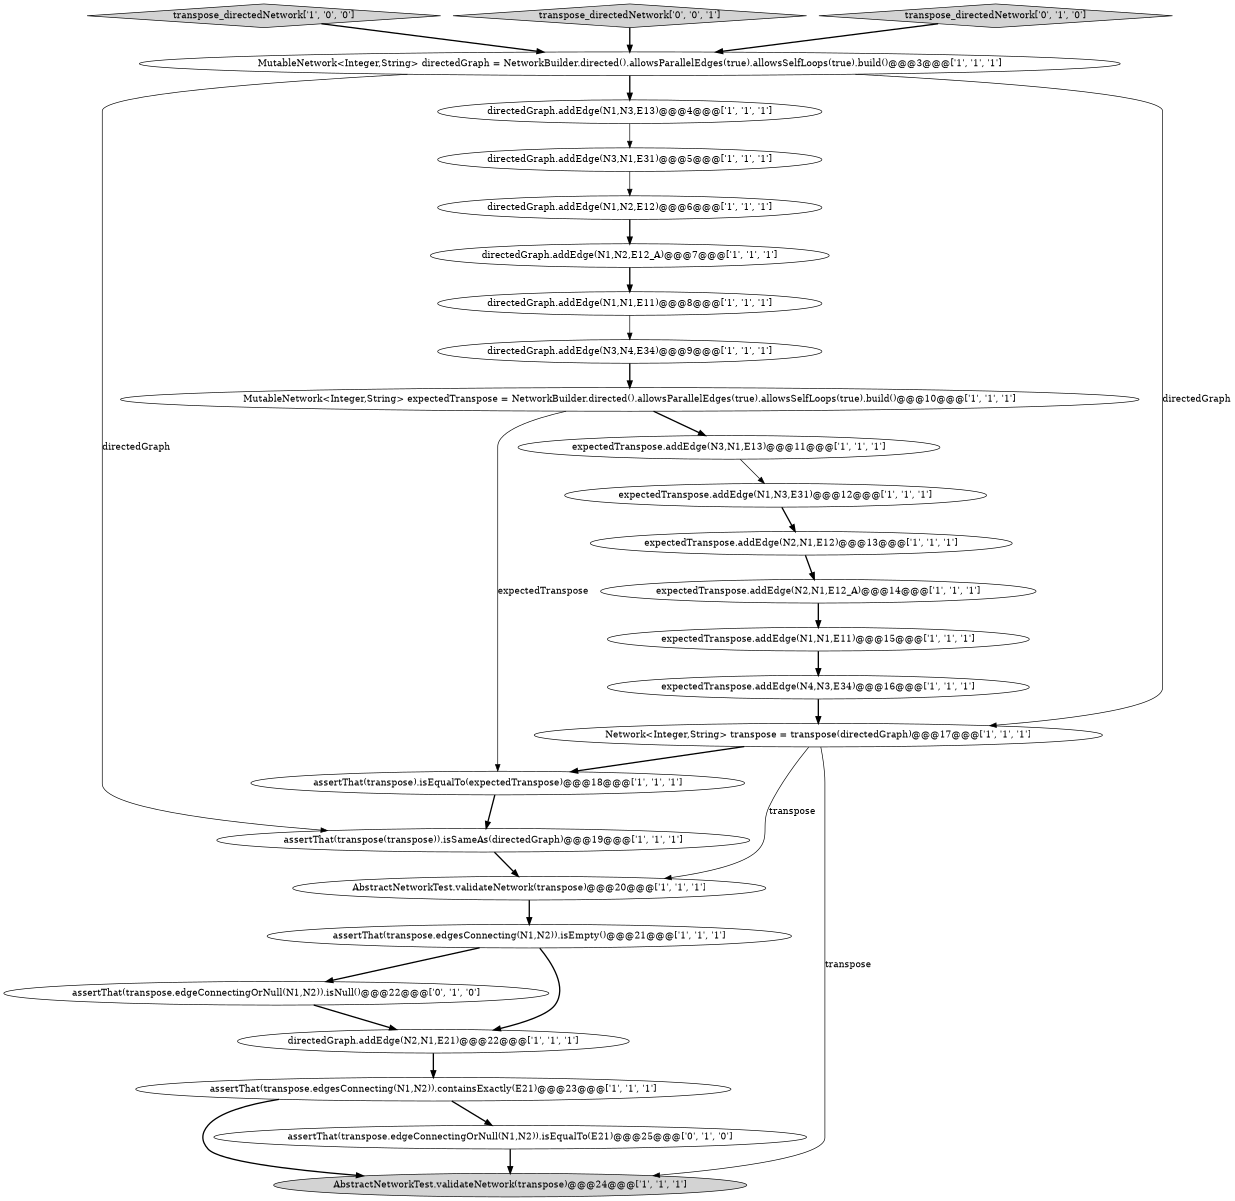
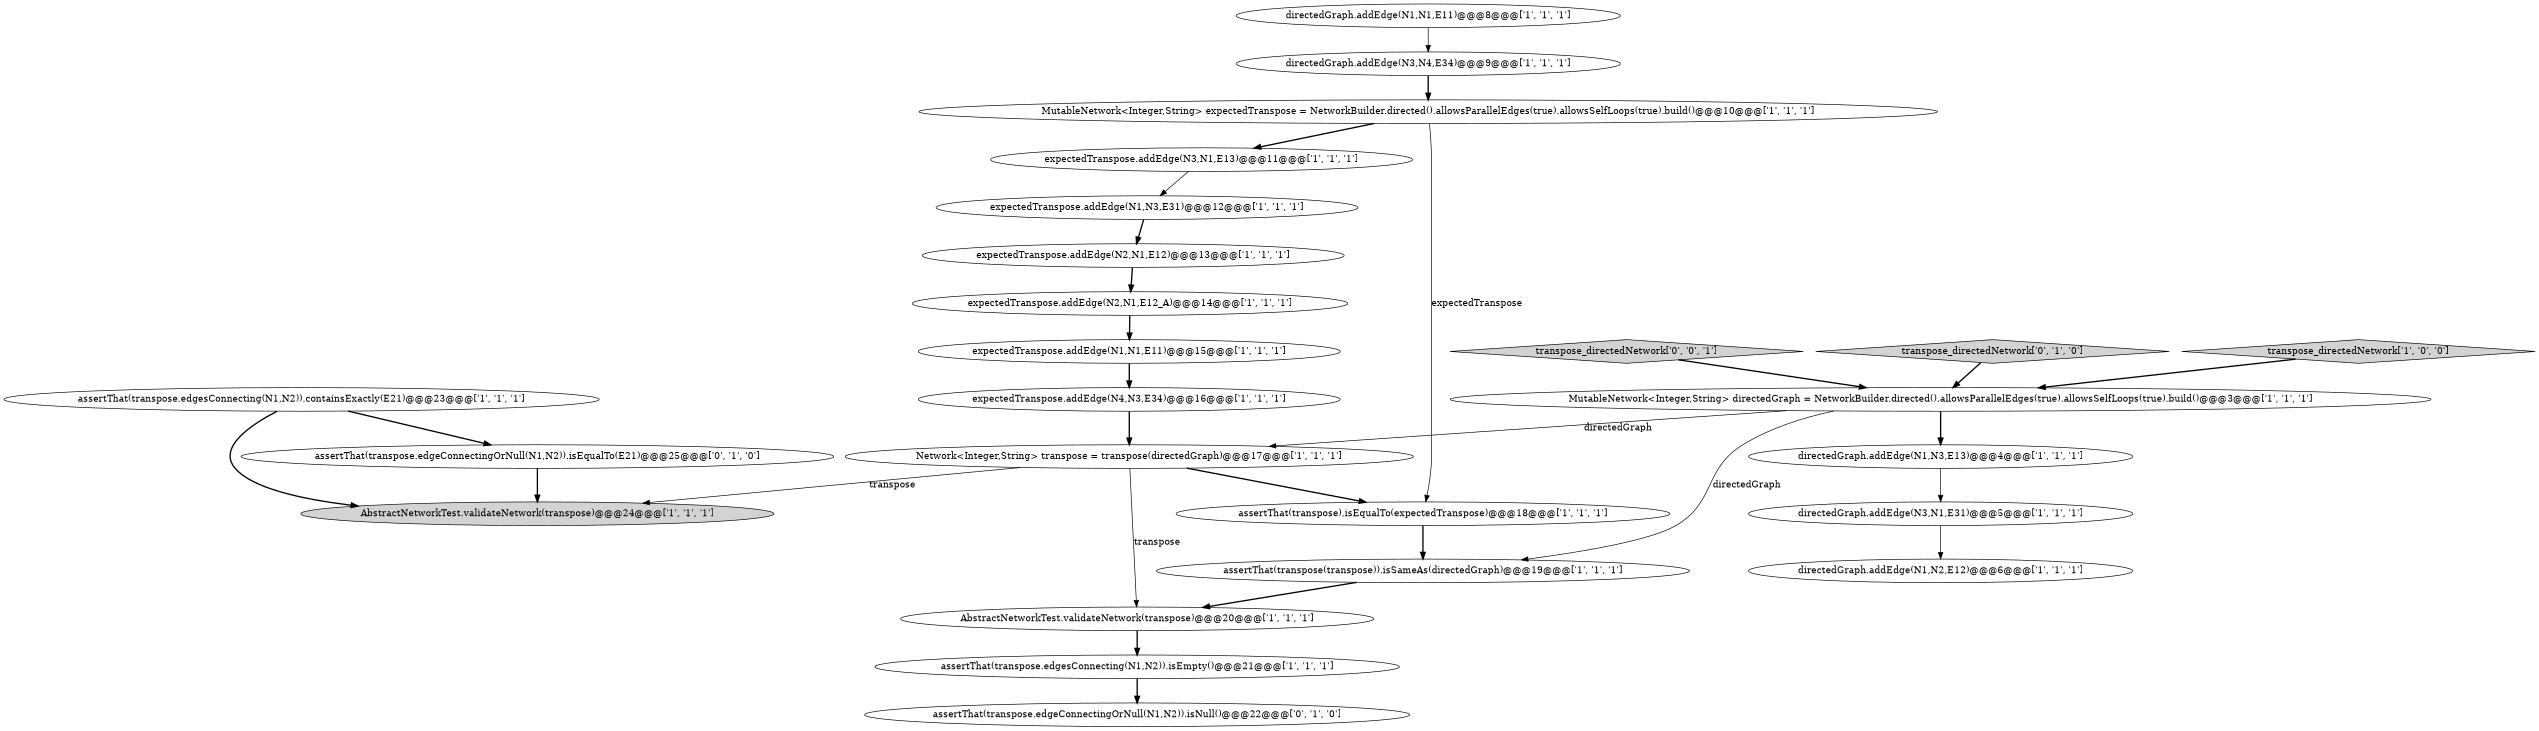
(630, 256) -> none
(433, 1041) -> none
